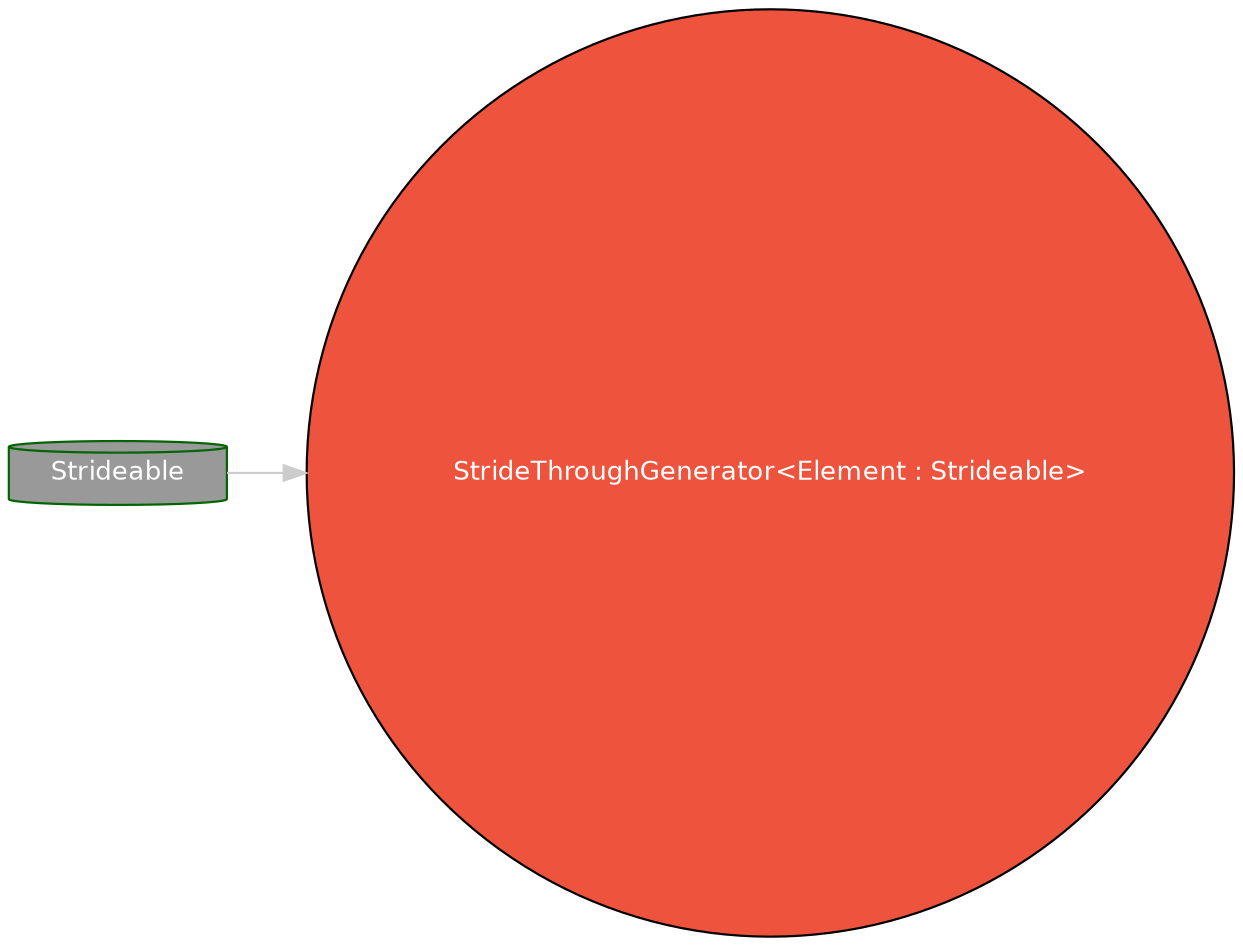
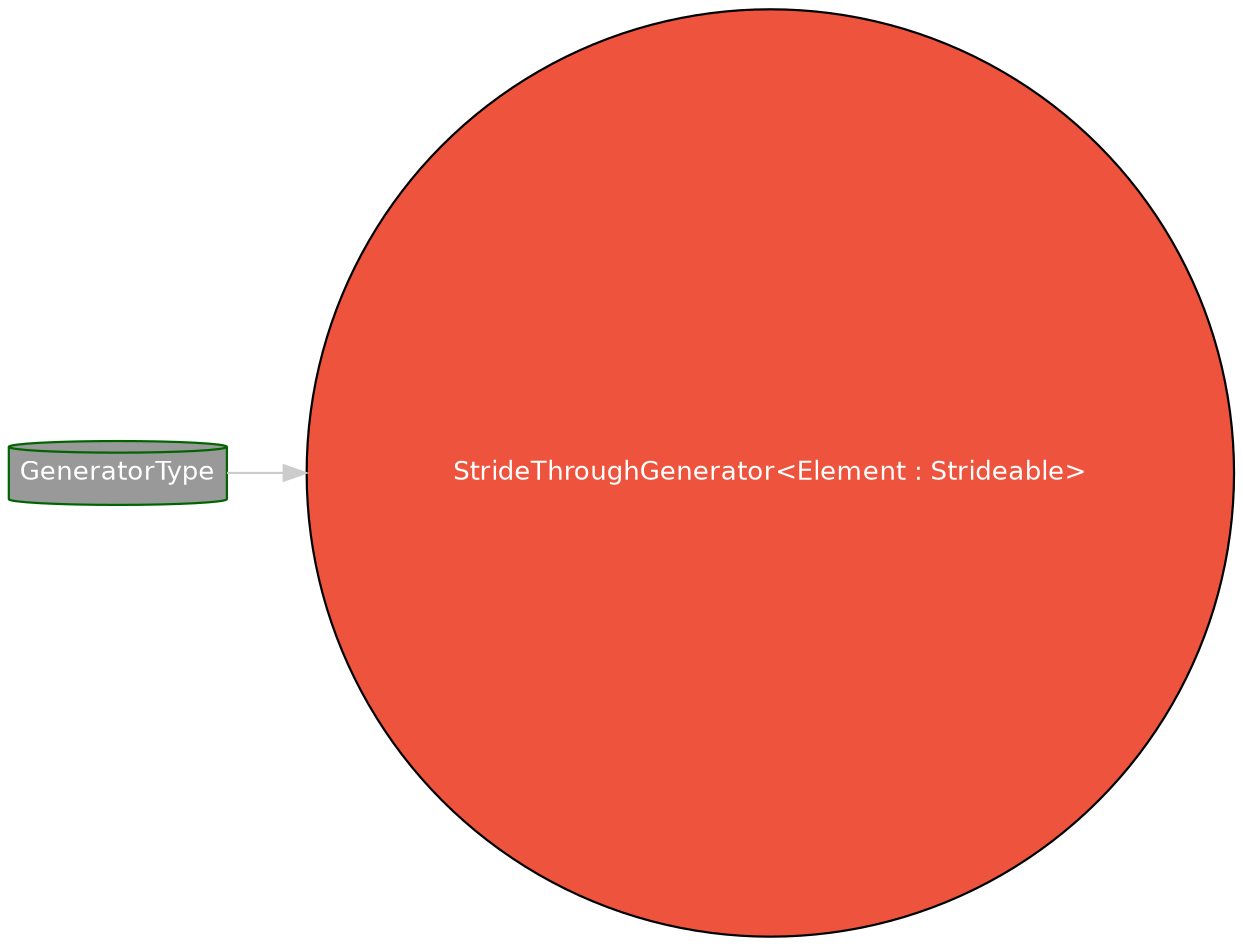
(118, 473) -> (118, 473)
